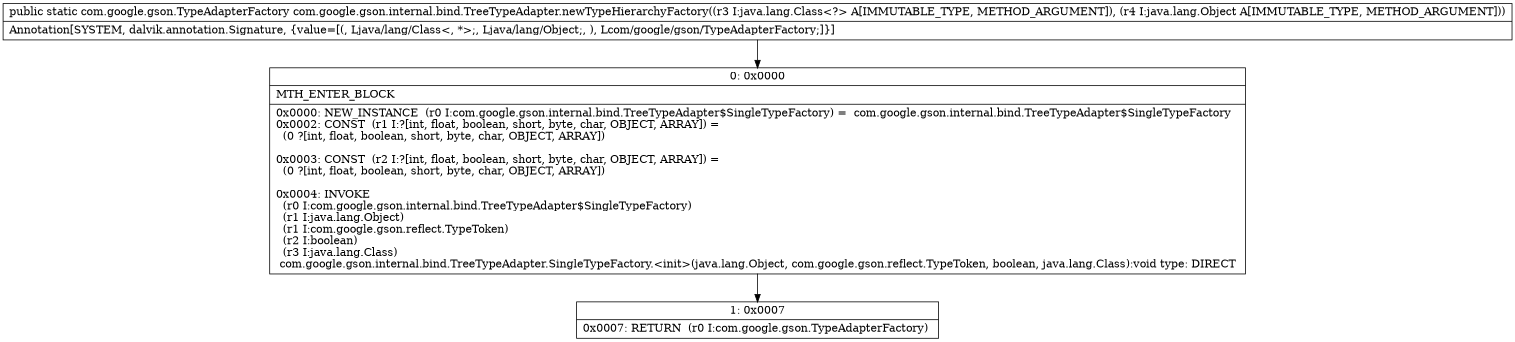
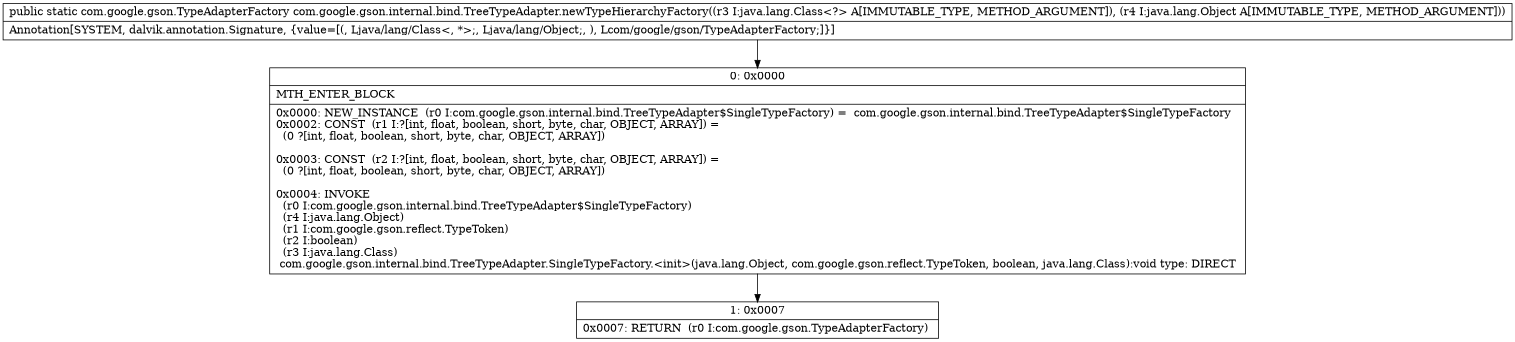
(340, 218) -> (340, 218)
